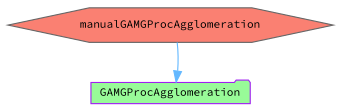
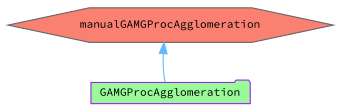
(178, 57) -> (163, 68)
